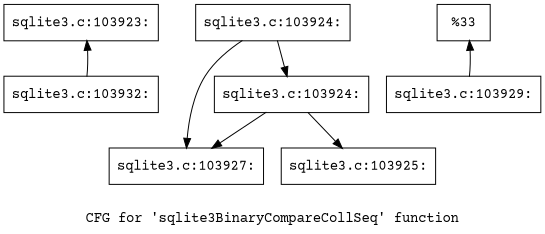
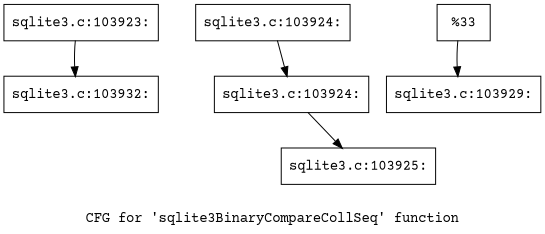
(88, 64) -> (75, 54)
(470, 64) -> (457, 54)
(186, 166) -> none
